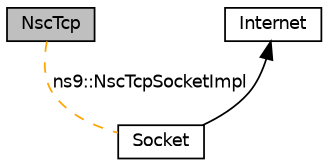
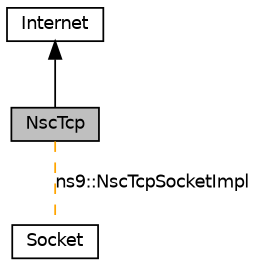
(243, 99) -> (55, 83)
